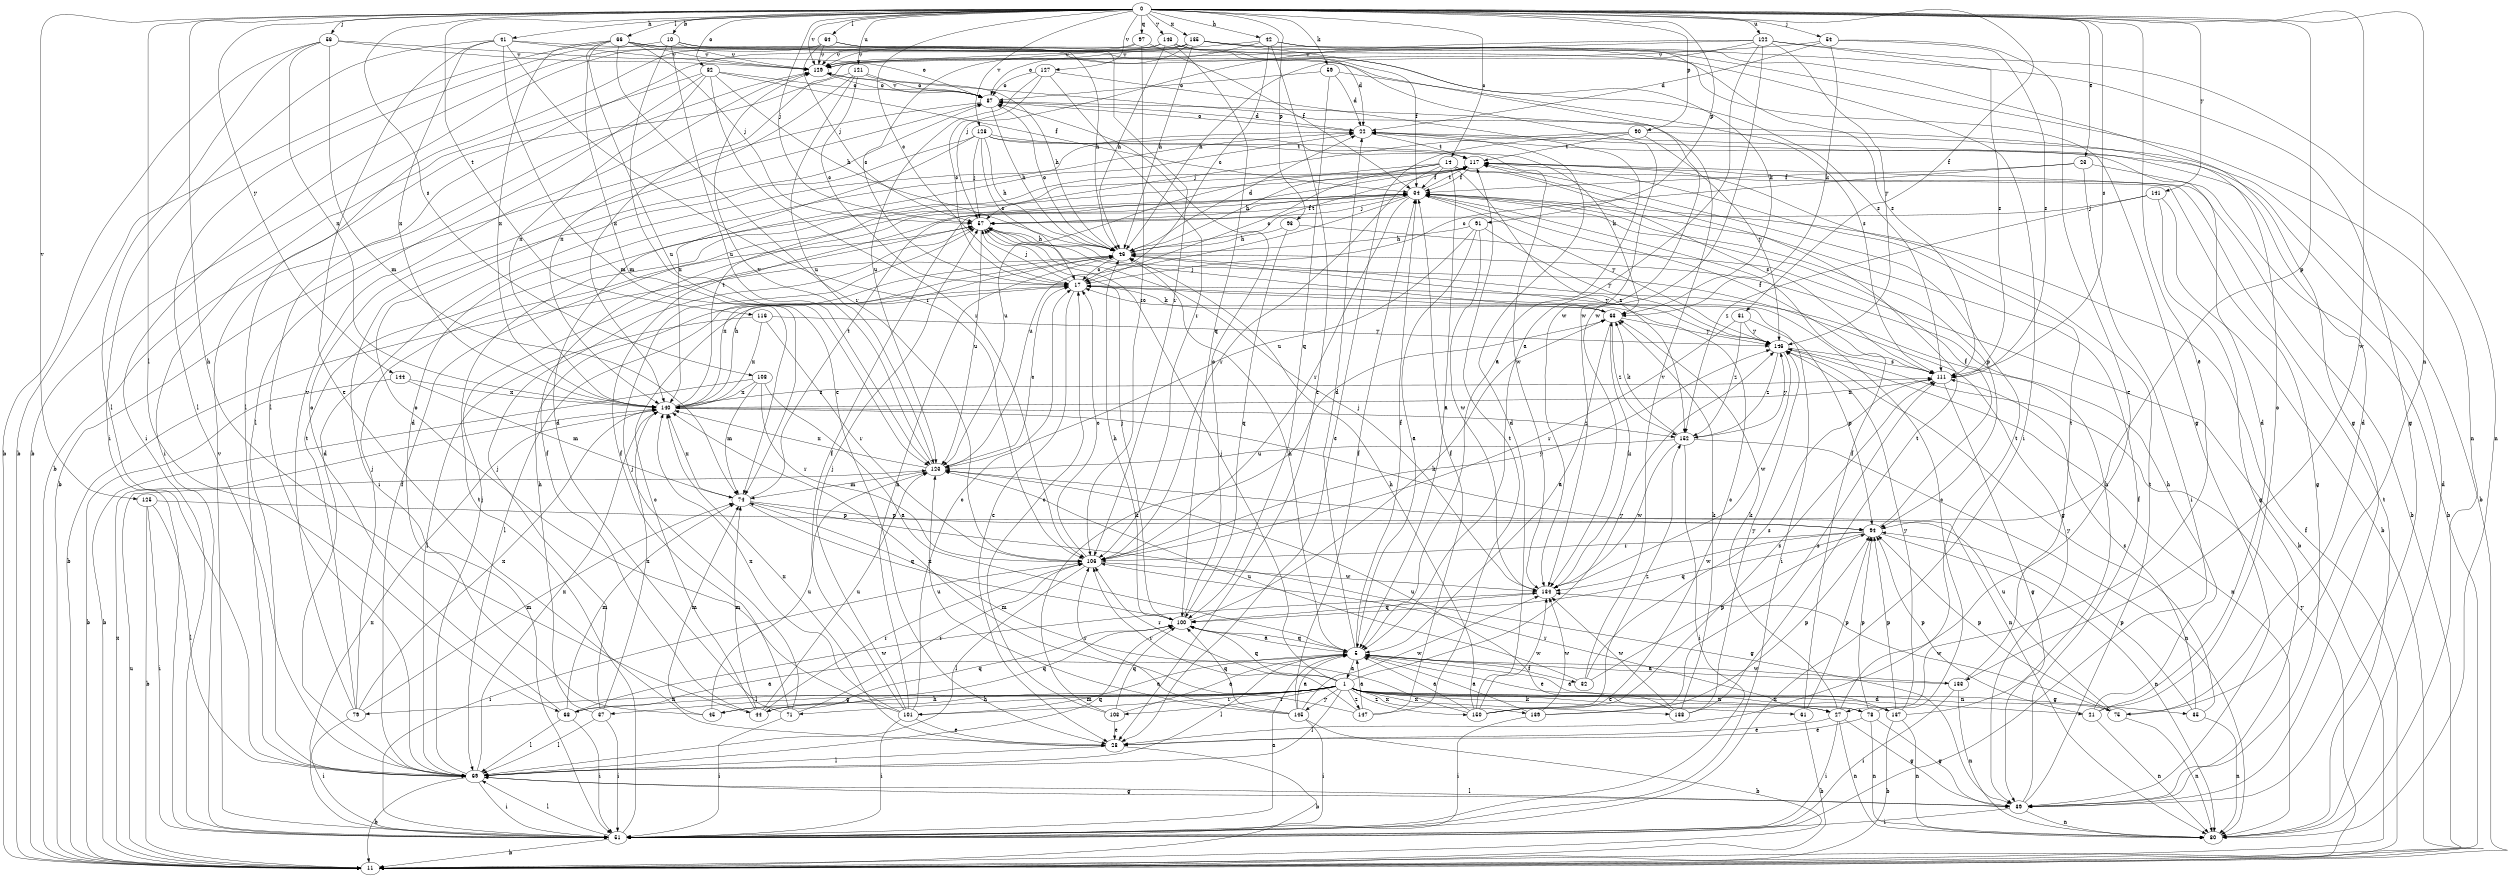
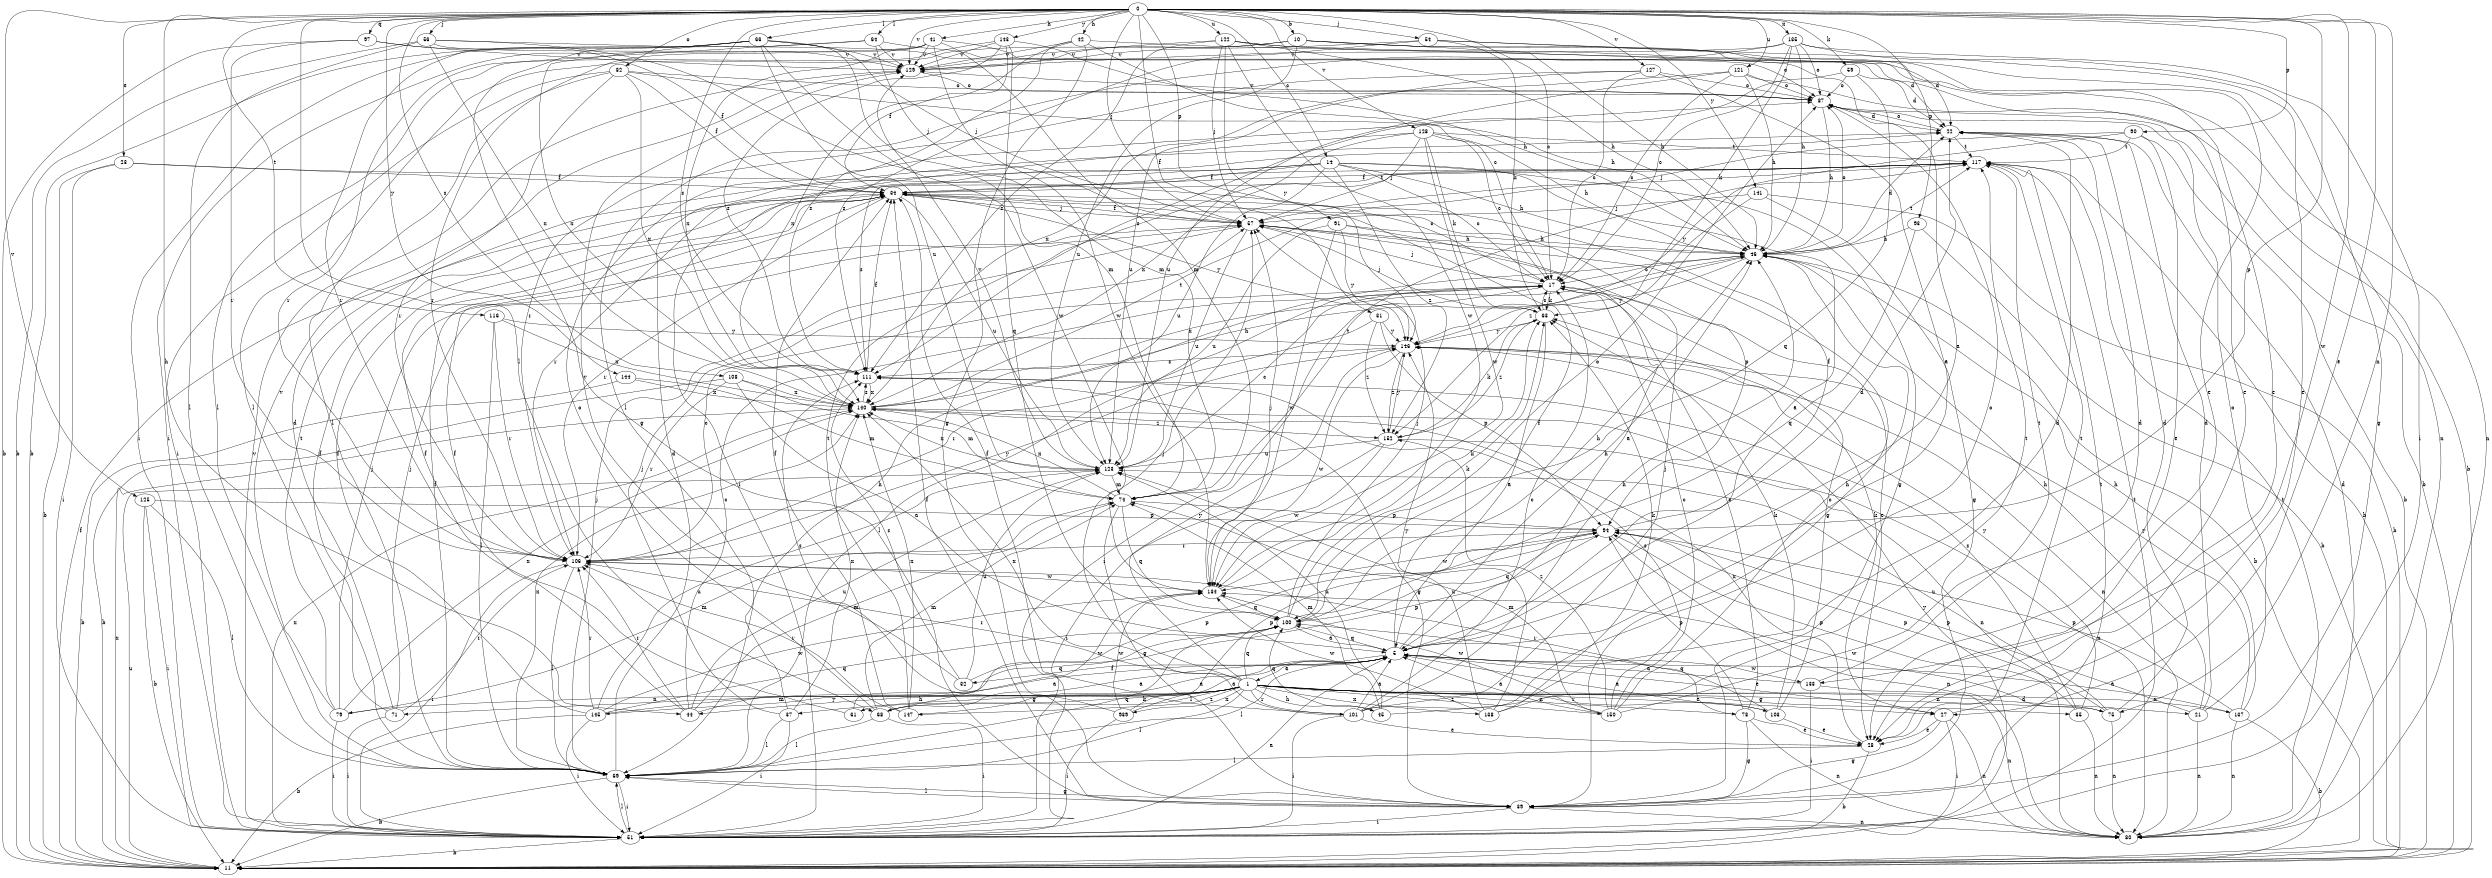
(1536, 715) -> (1124, 715)
(1473, 855) -> none
